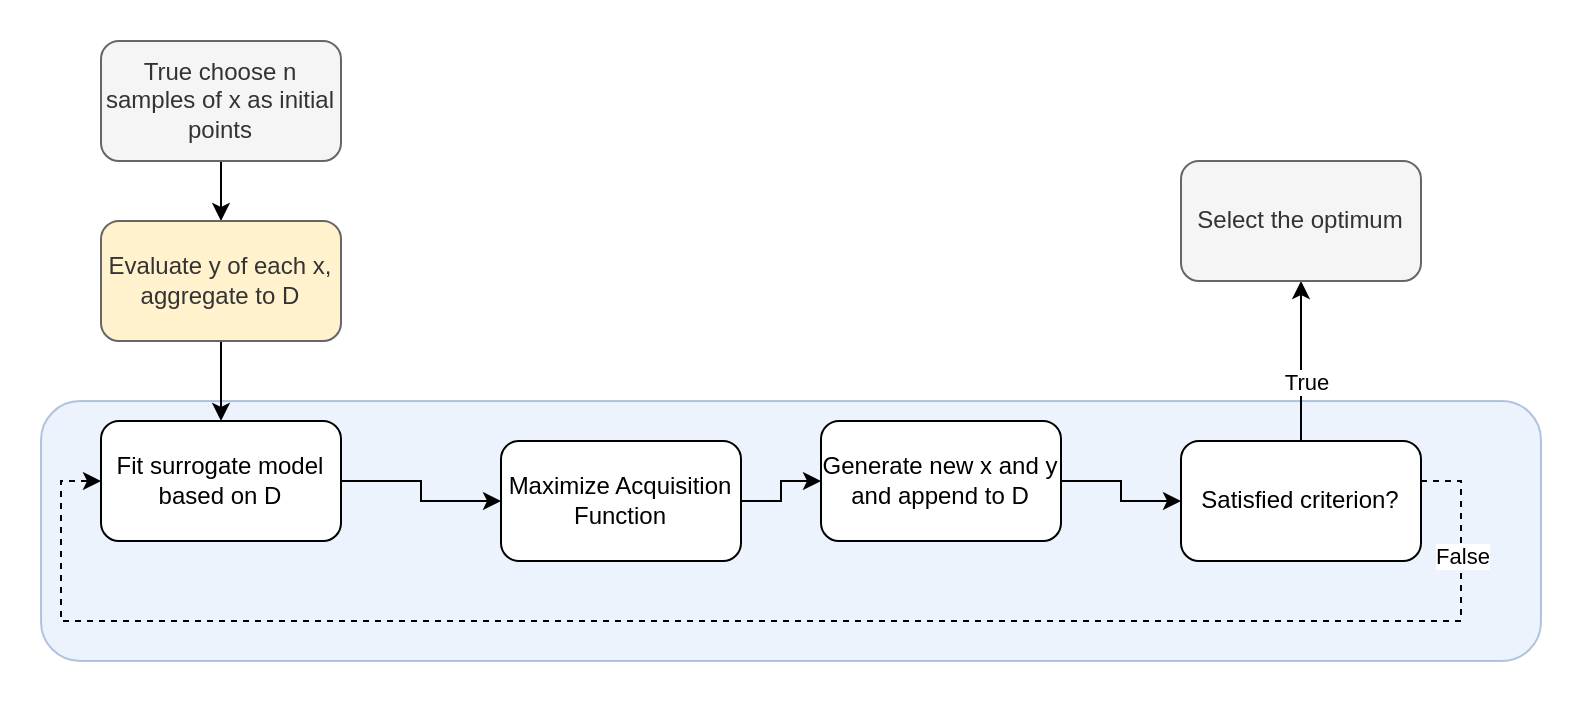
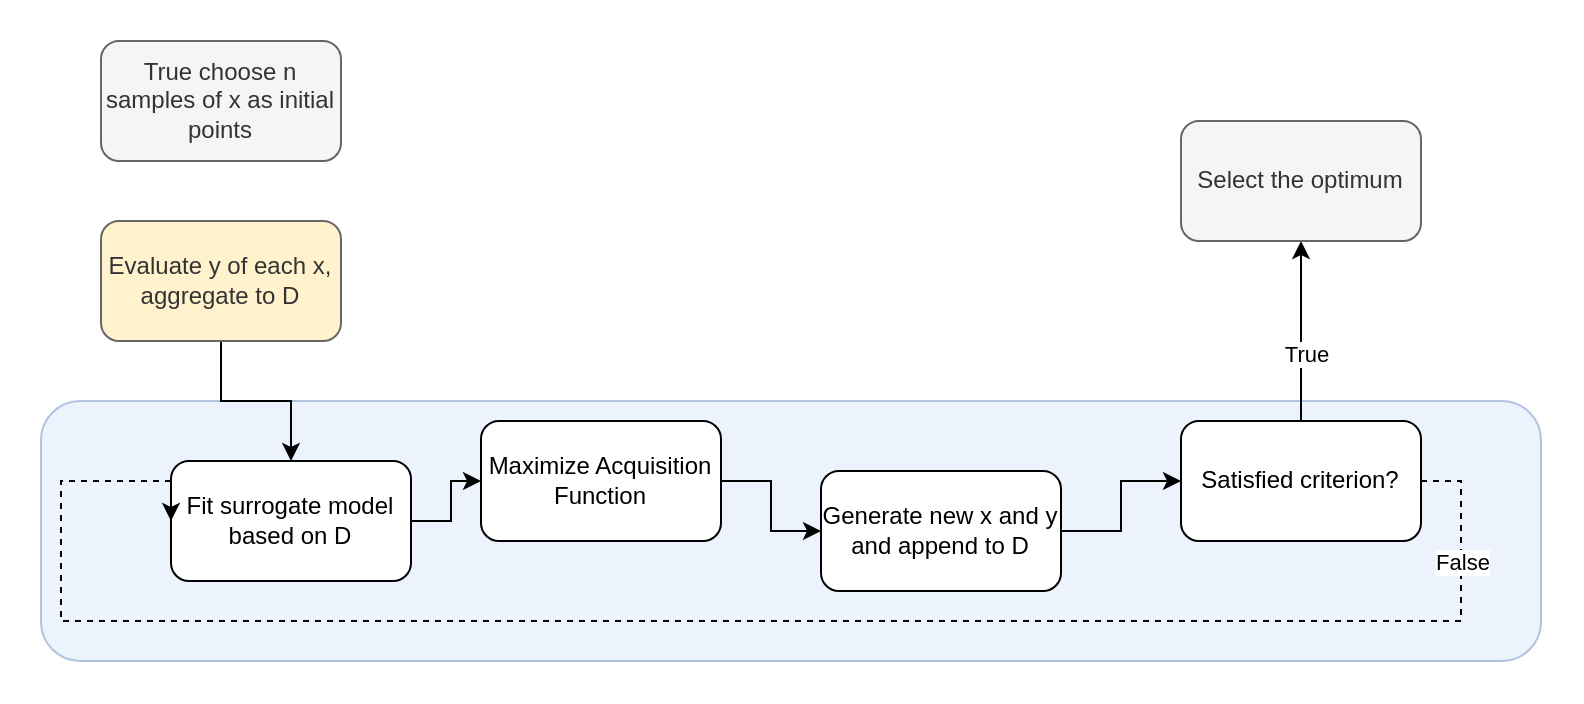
(221, 198) -> none
(1301, 221) -> (1301, 181)
(221, 481) -> (291, 521)
(941, 481) -> (941, 531)
(621, 501) -> (601, 481)
(1301, 501) -> (1301, 481)
